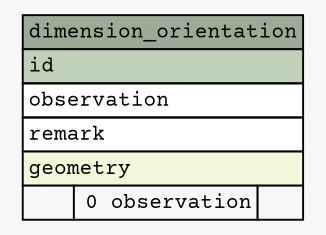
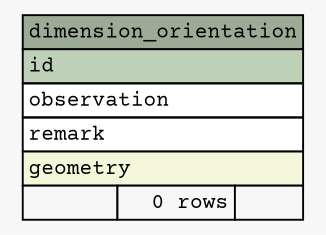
(169, 202) -> (190, 202)
